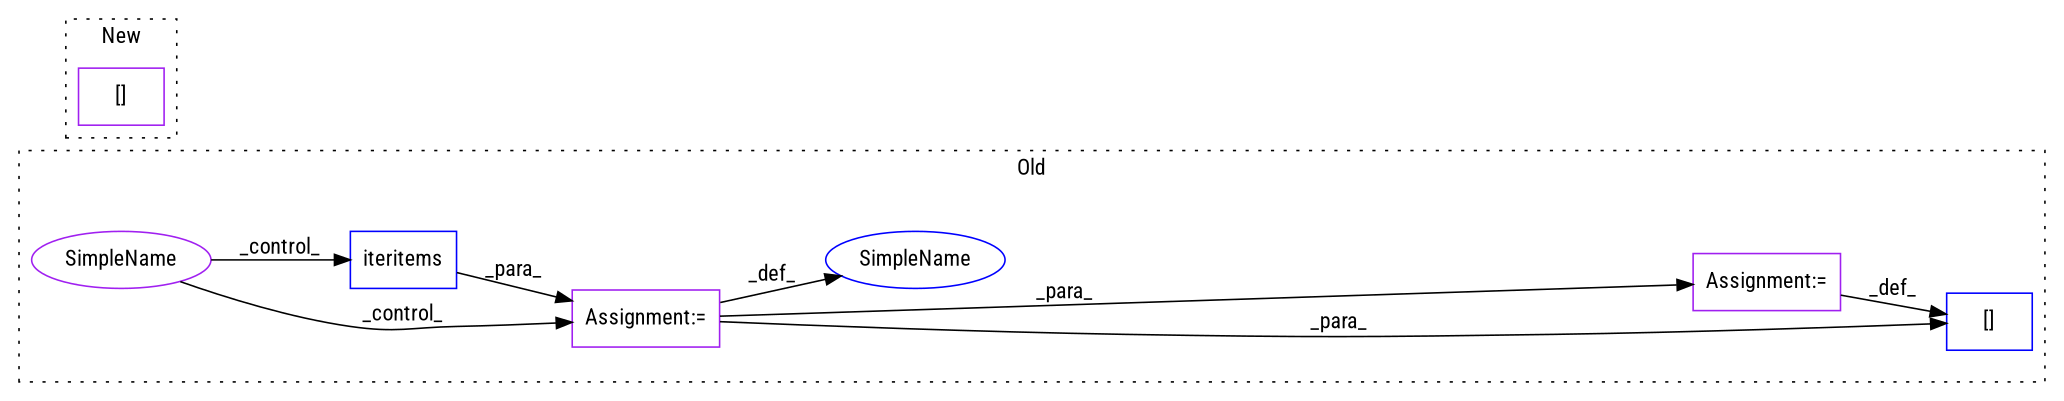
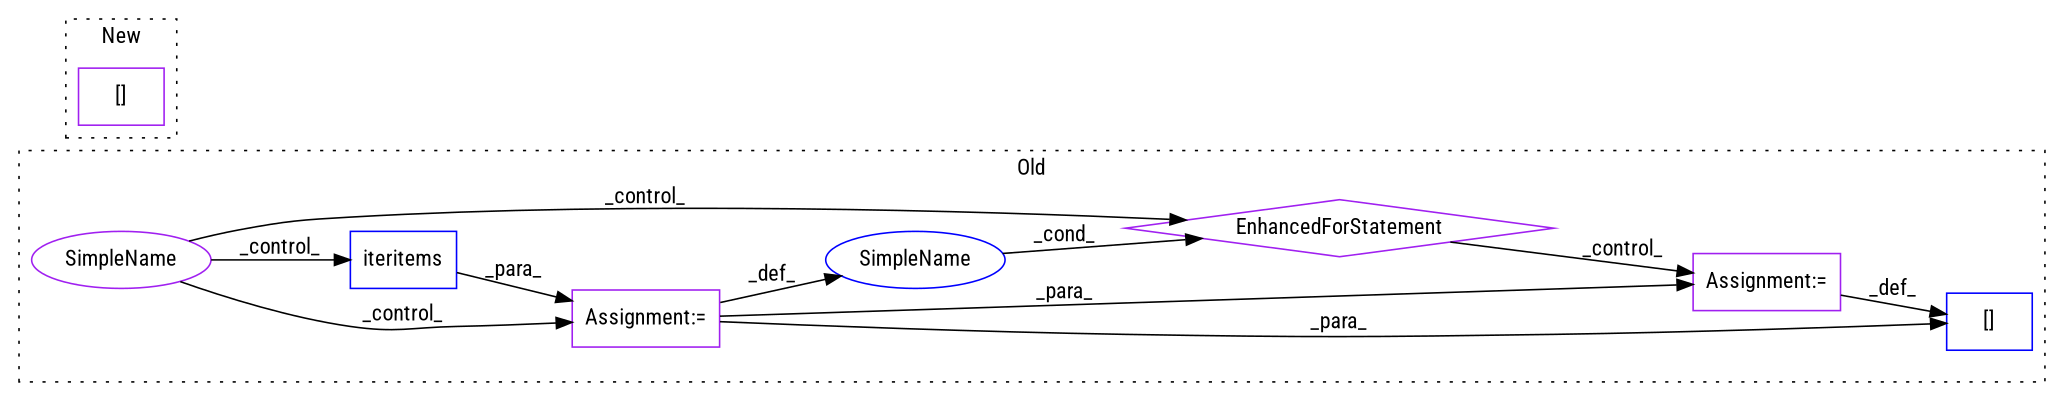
none -> (1340, 228)
